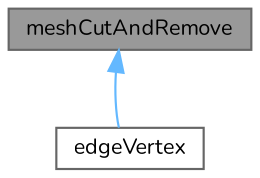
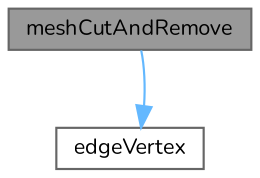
(116, 100) -> (144, 78)
